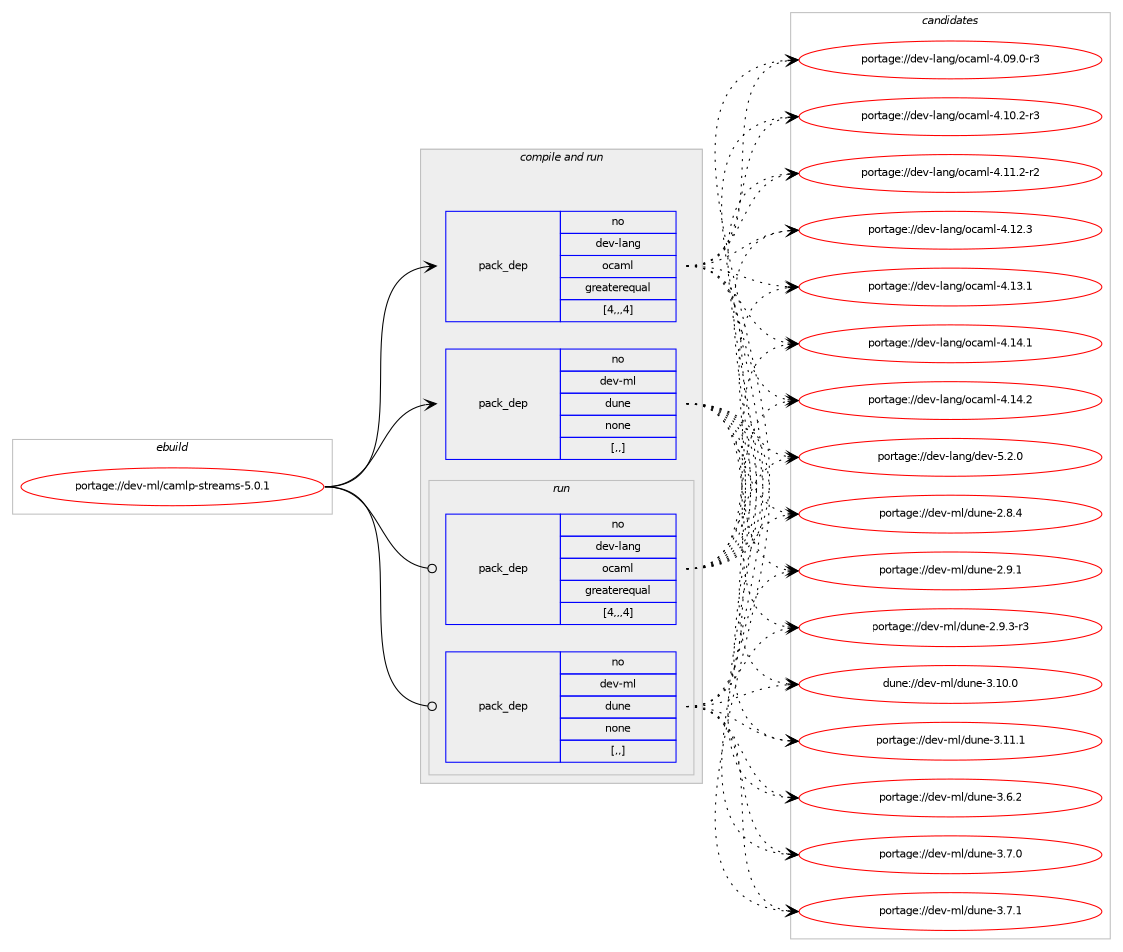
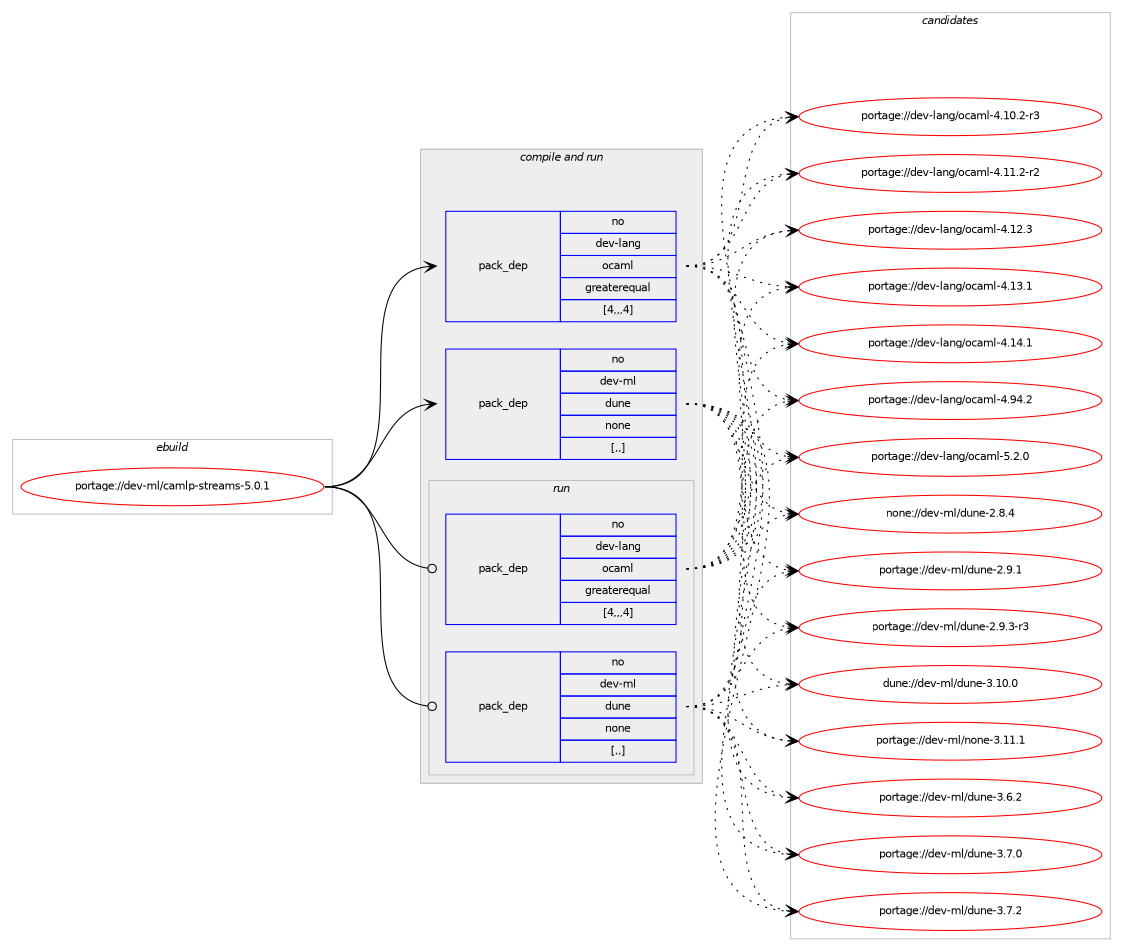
(950, 60) -> none
(950, 401) -> (950, 401)
(950, 457) -> (950, 457)
(950, 514) -> (950, 514)
(950, 741) -> (950, 741)
(950, 912) -> (950, 912)
